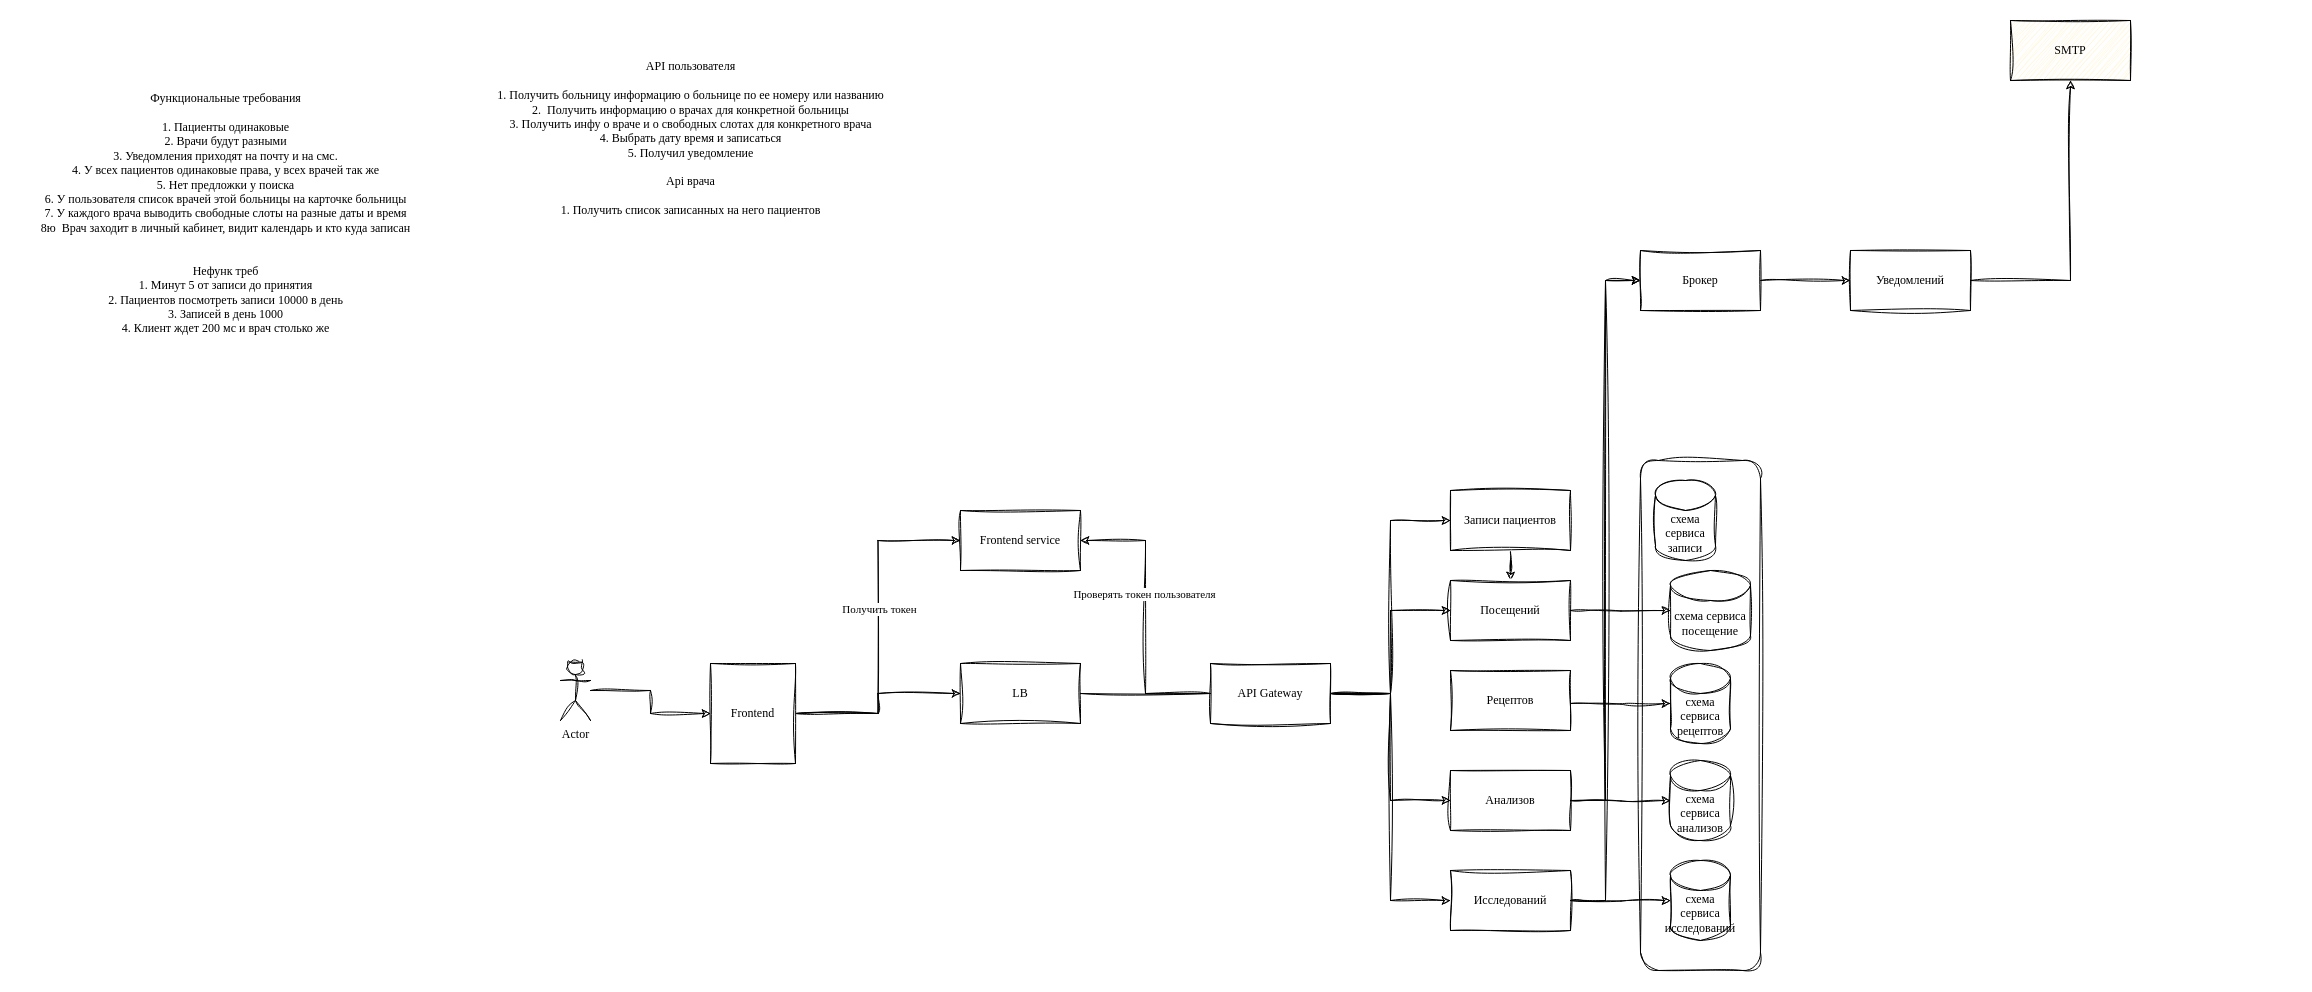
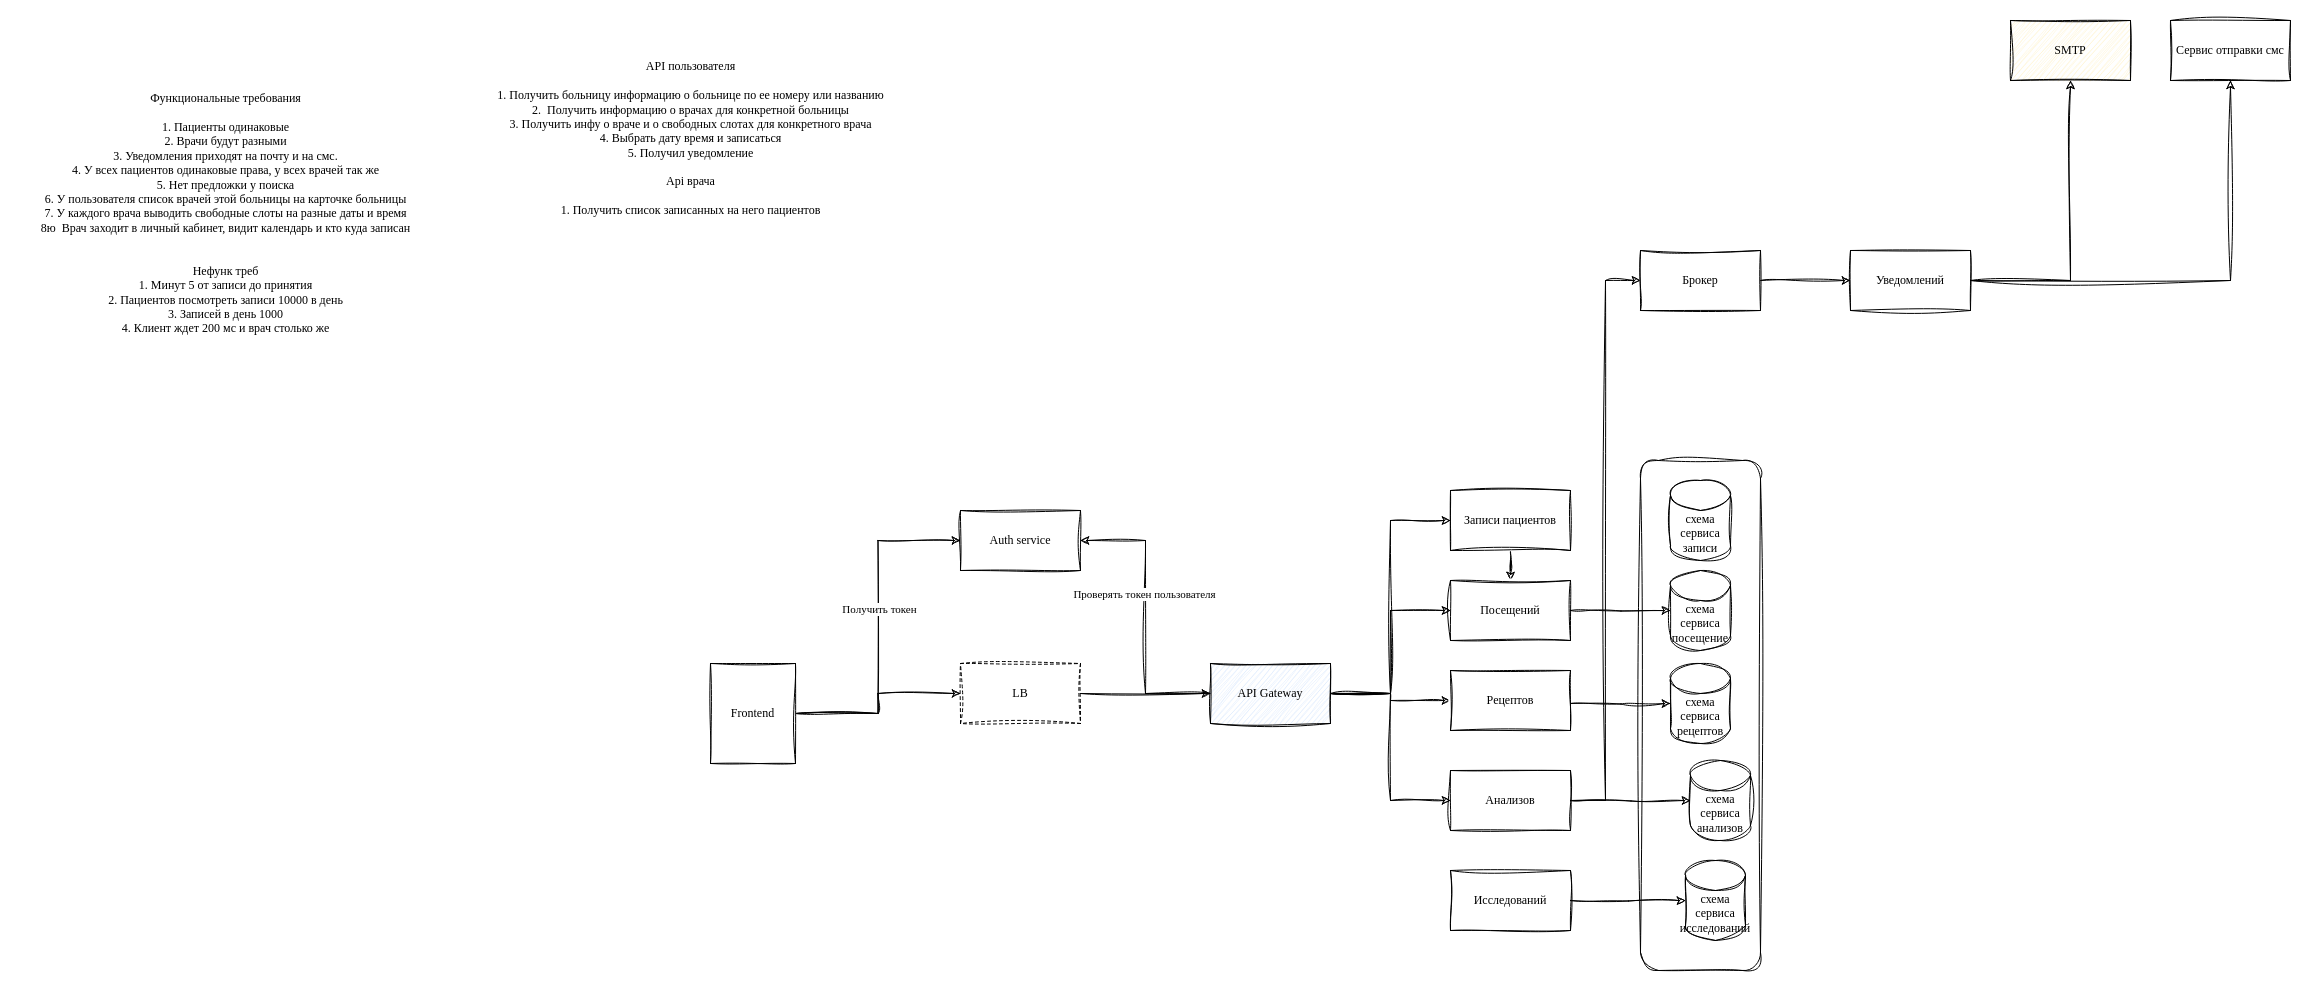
none -> (2231, 51)
none -> (2231, 263)
(1686, 521) -> (1701, 521)
(1021, 541) -> (1021, 541)
(1711, 611) -> (1701, 611)
(576, 691) -> none
(1021, 694) -> (1021, 694)
(1082, 694) -> (1082, 694)
(1271, 694) -> (1271, 694)
(651, 699) -> none
none -> (1418, 701)
(1701, 801) -> (1721, 801)
(1606, 851) -> none
(1391, 878) -> none
(1701, 901) -> (1716, 901)
